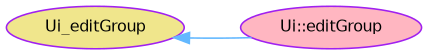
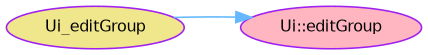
(221, 38) -> (205, 17)
